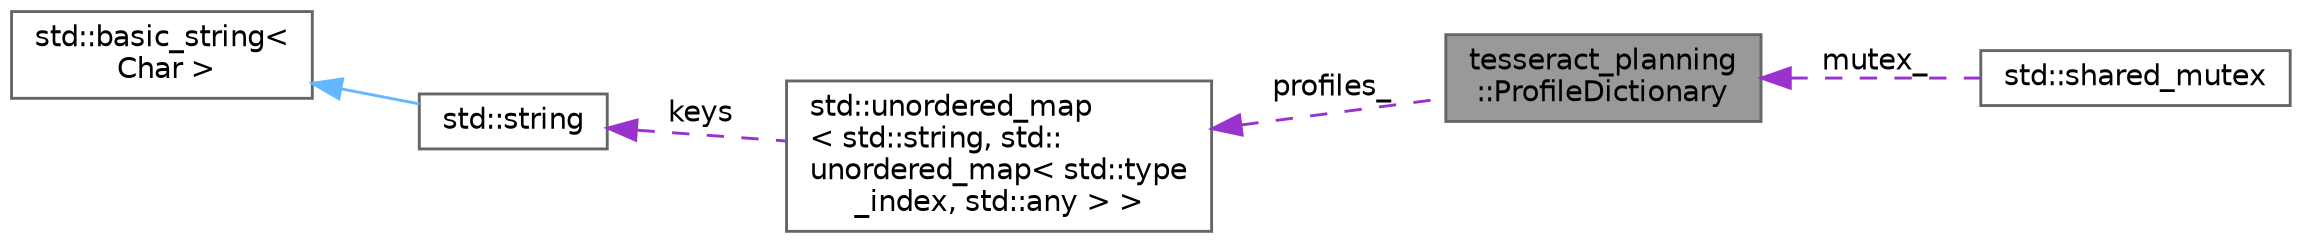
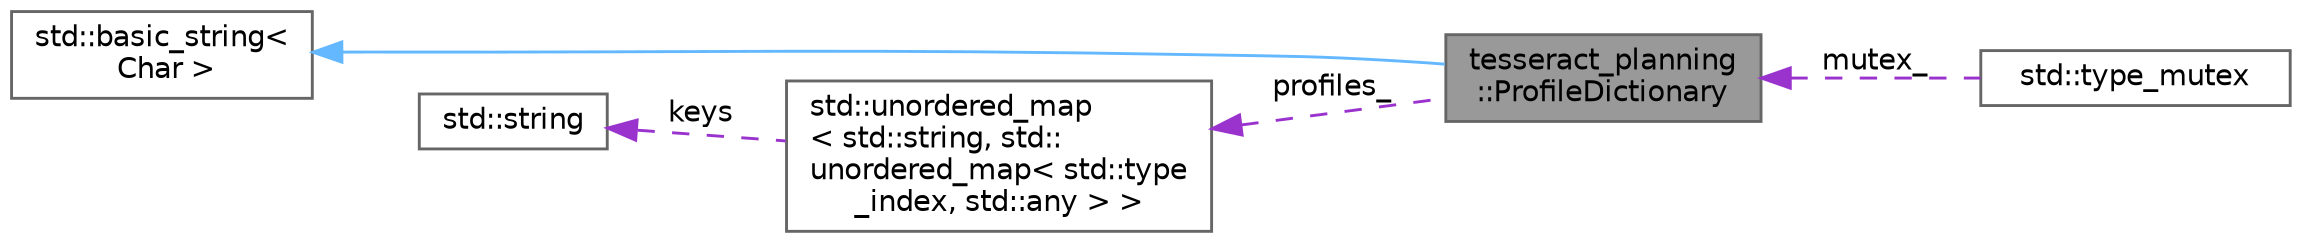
(2135, 78) -> (2135, 78)
(380, 96) -> (894, 51)
